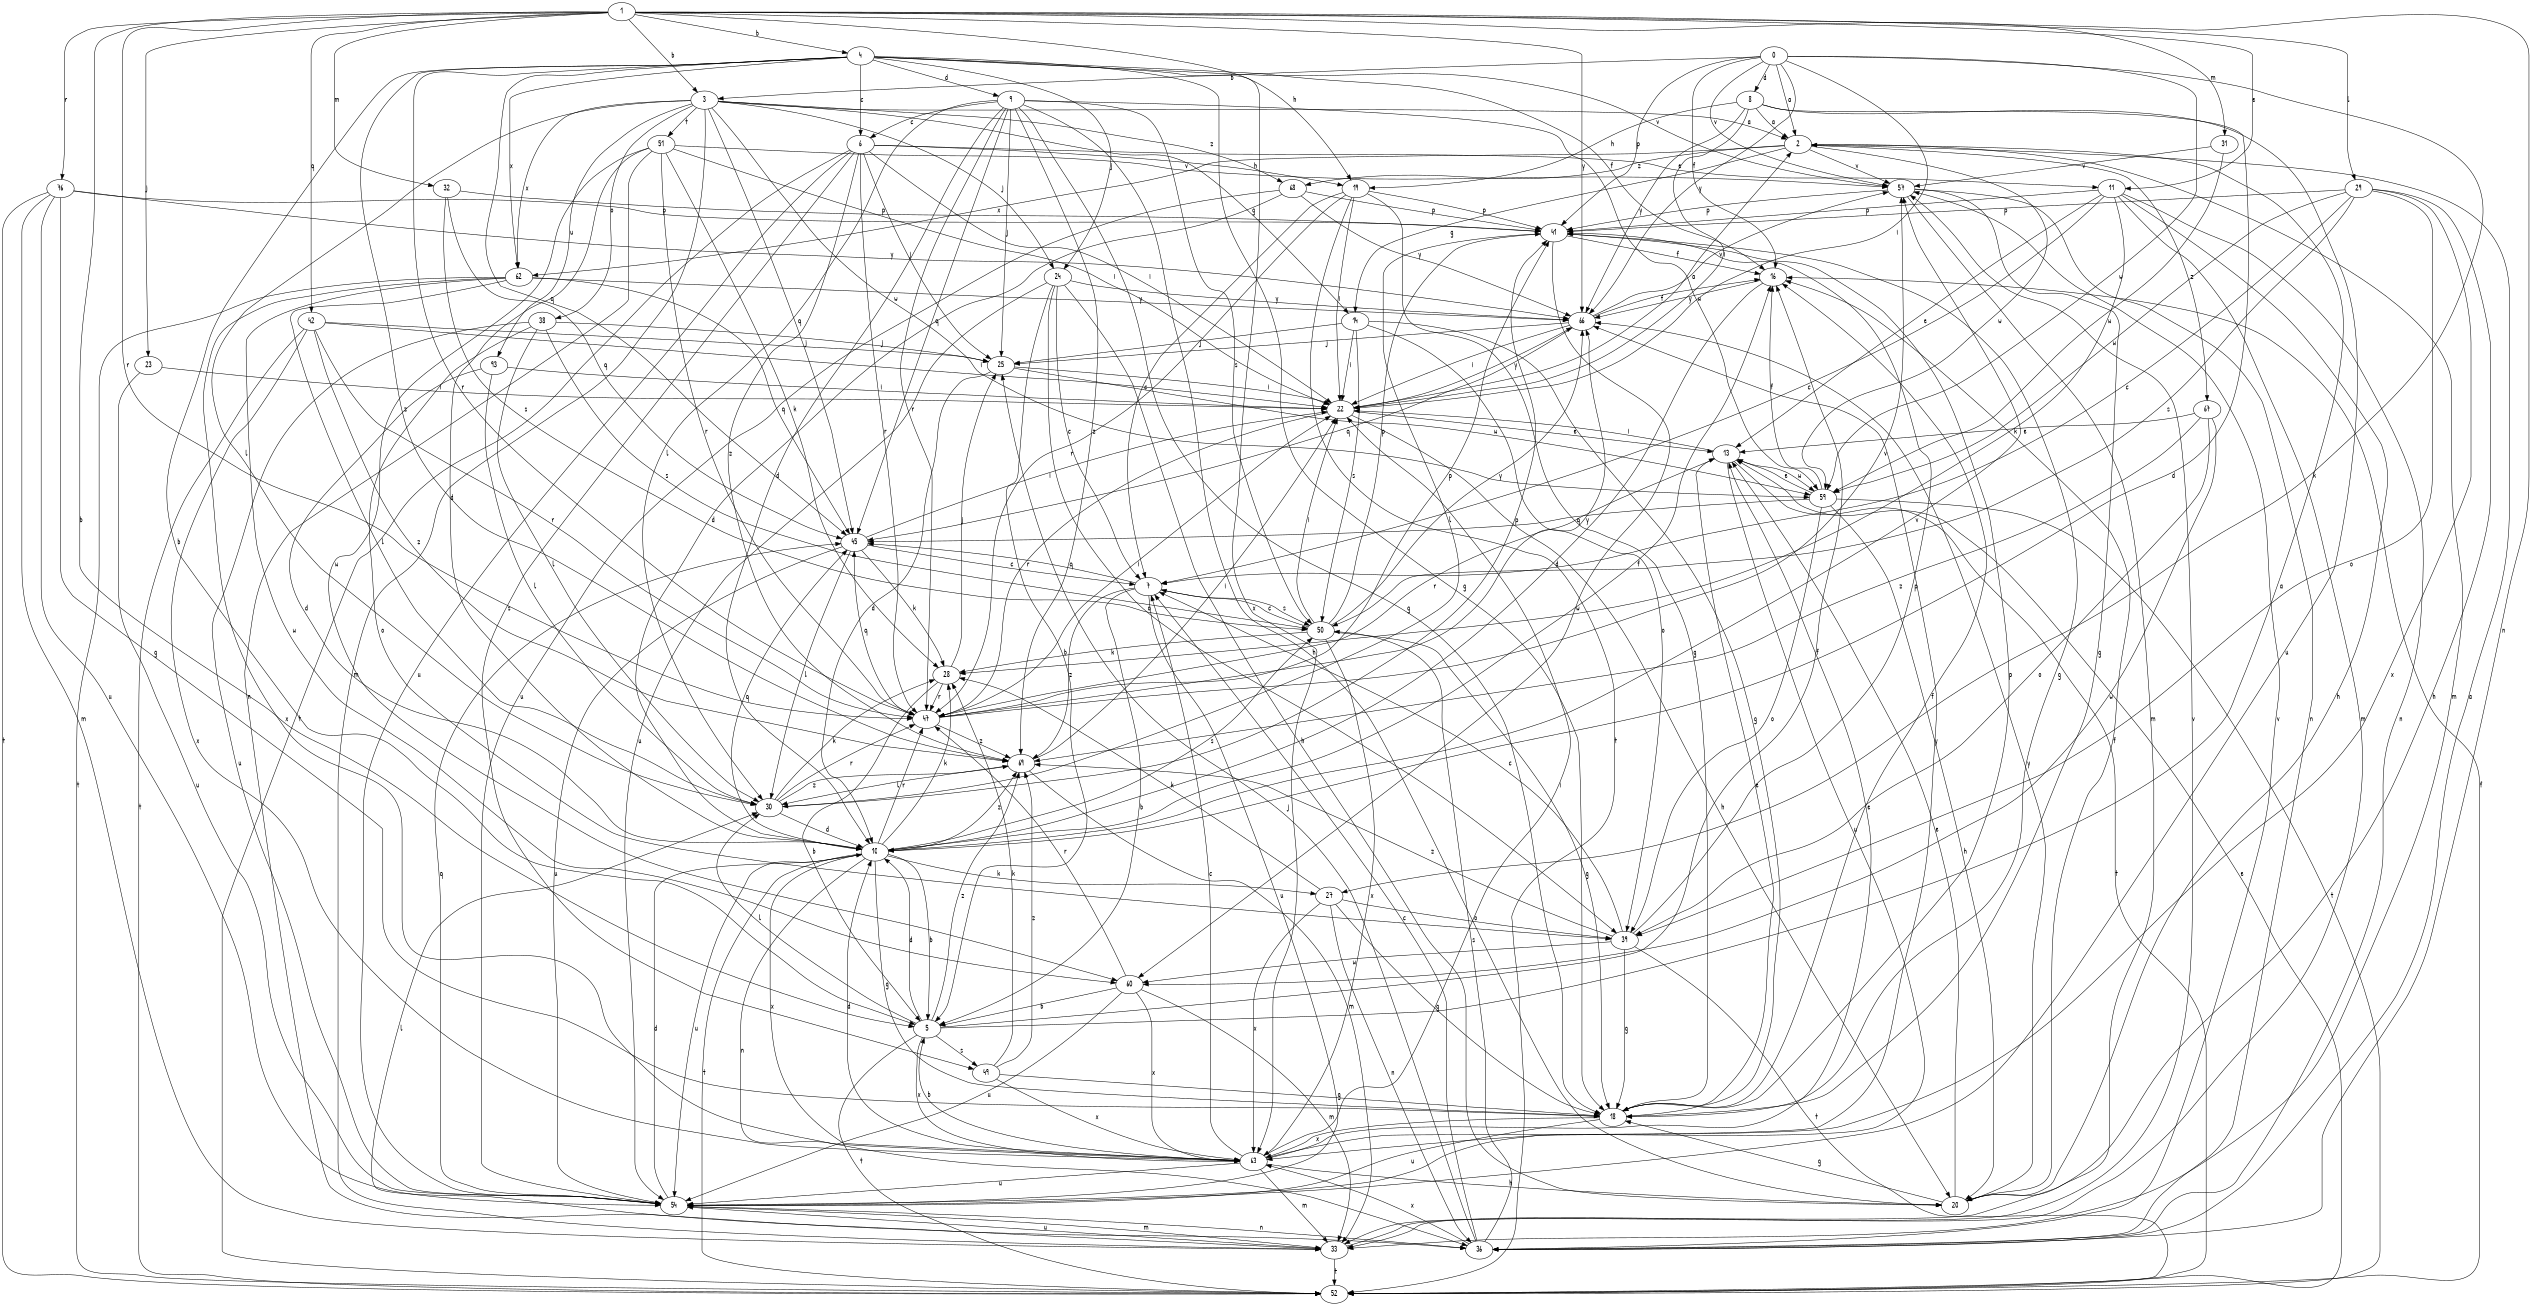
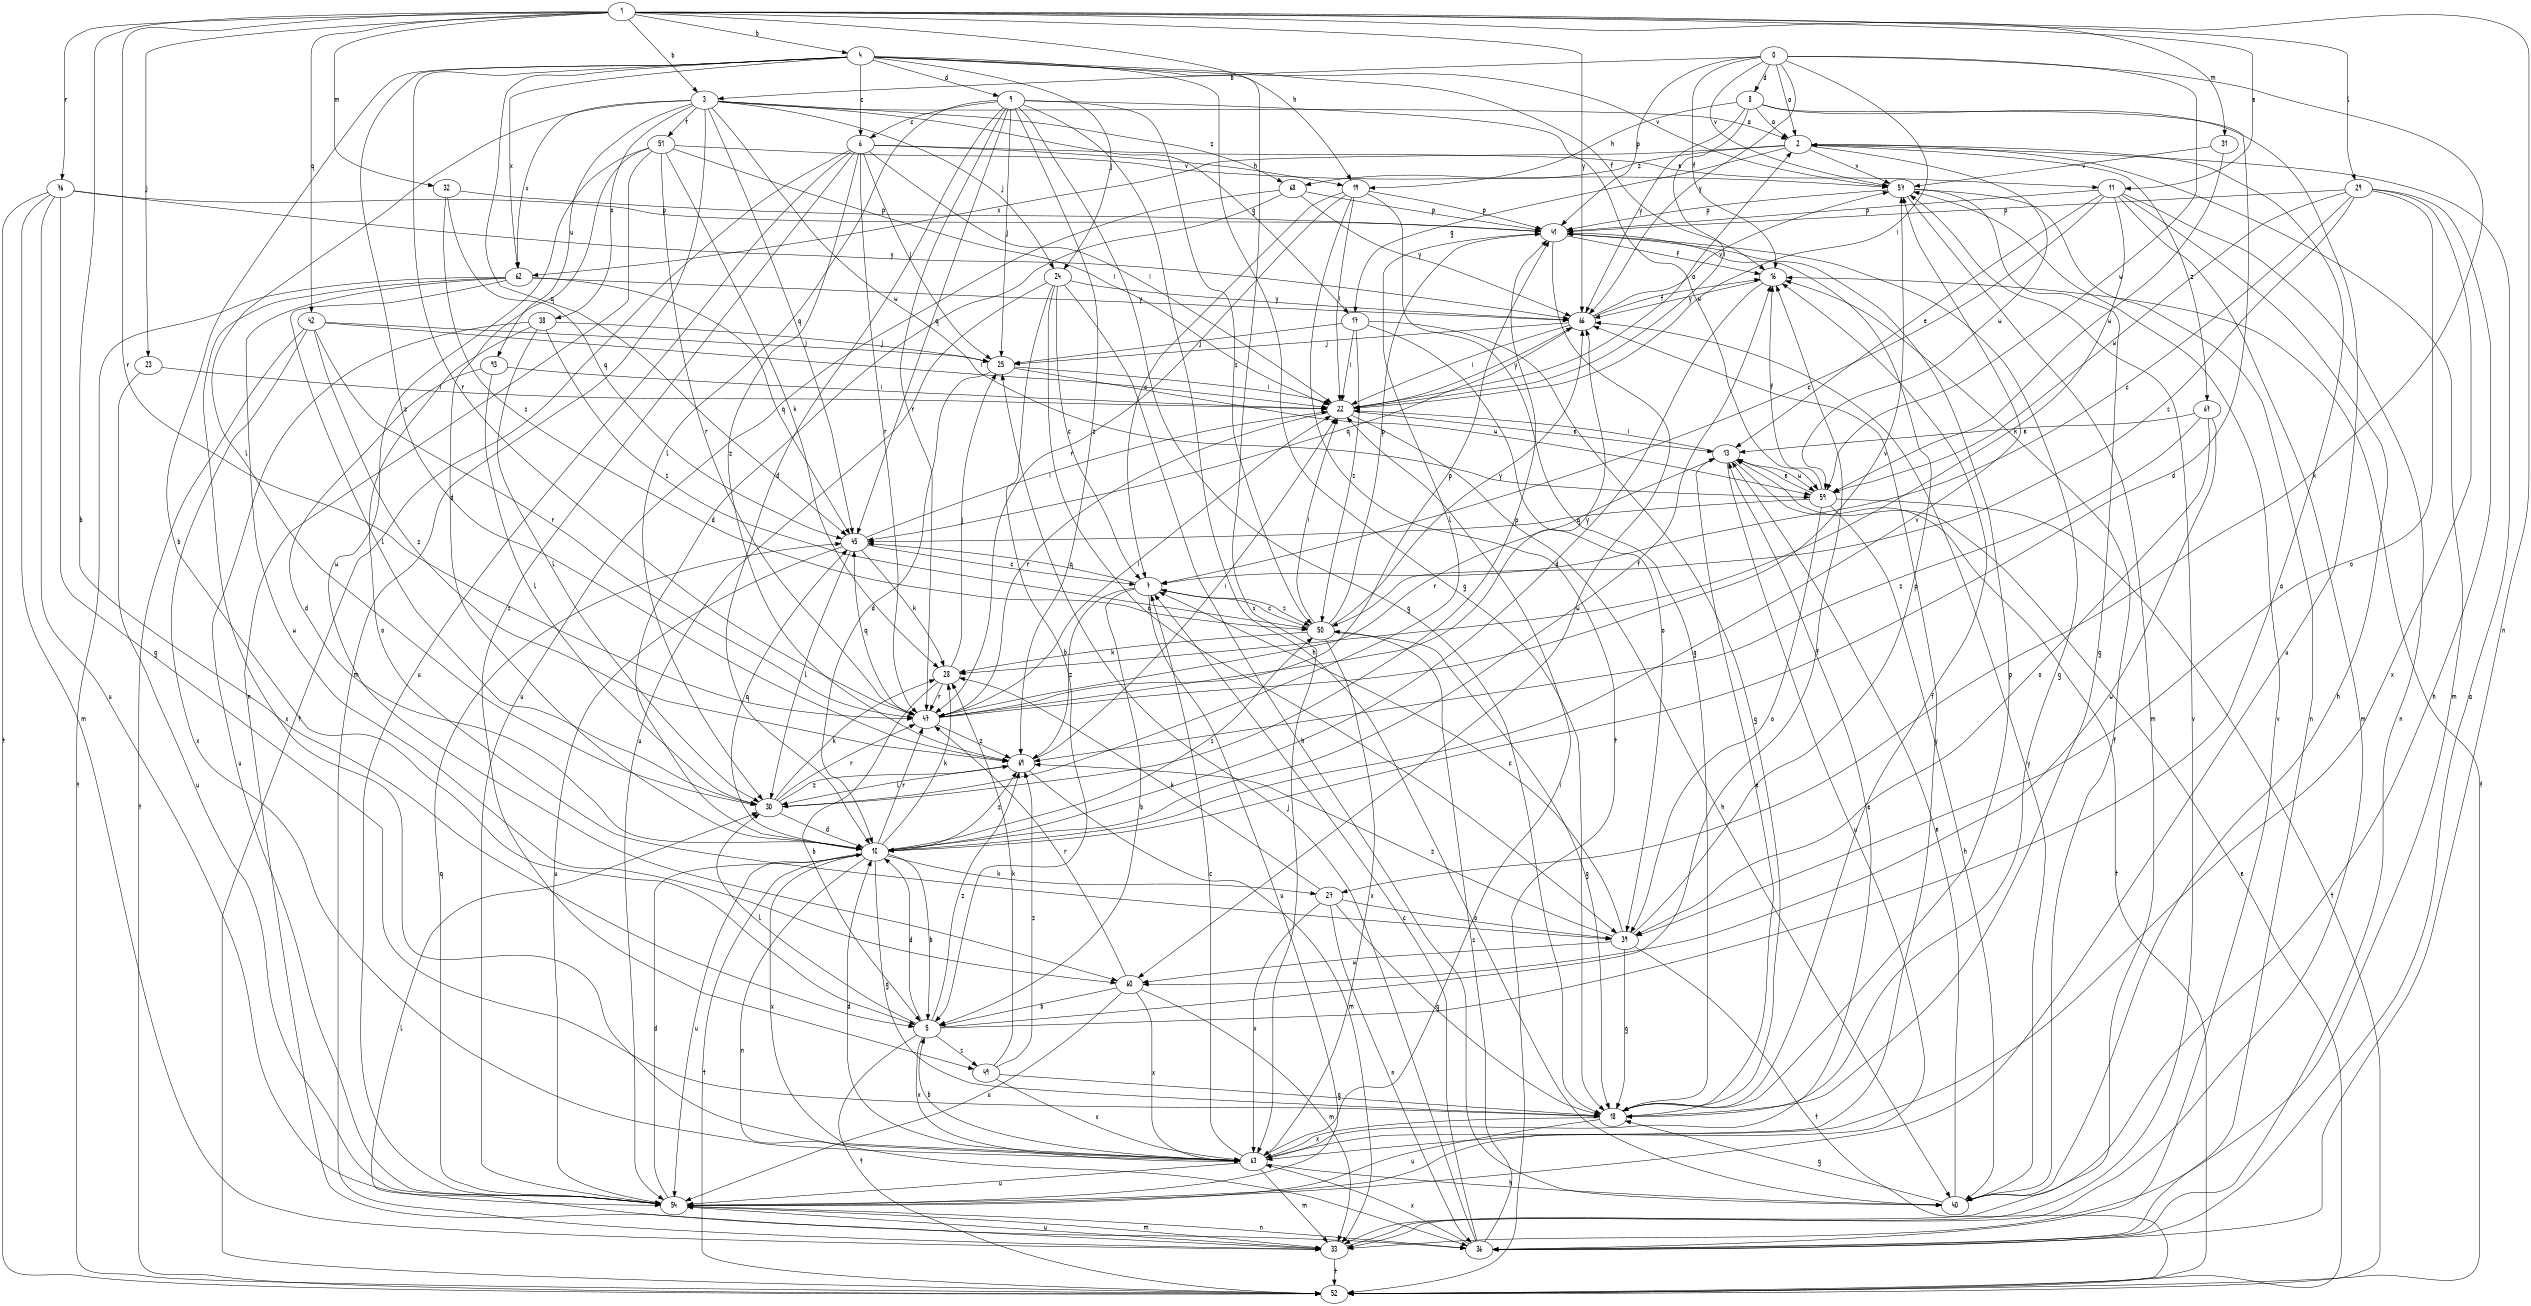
(1355, 321) -> (1355, 321)
(1955, 1206) -> (1955, 1206)
